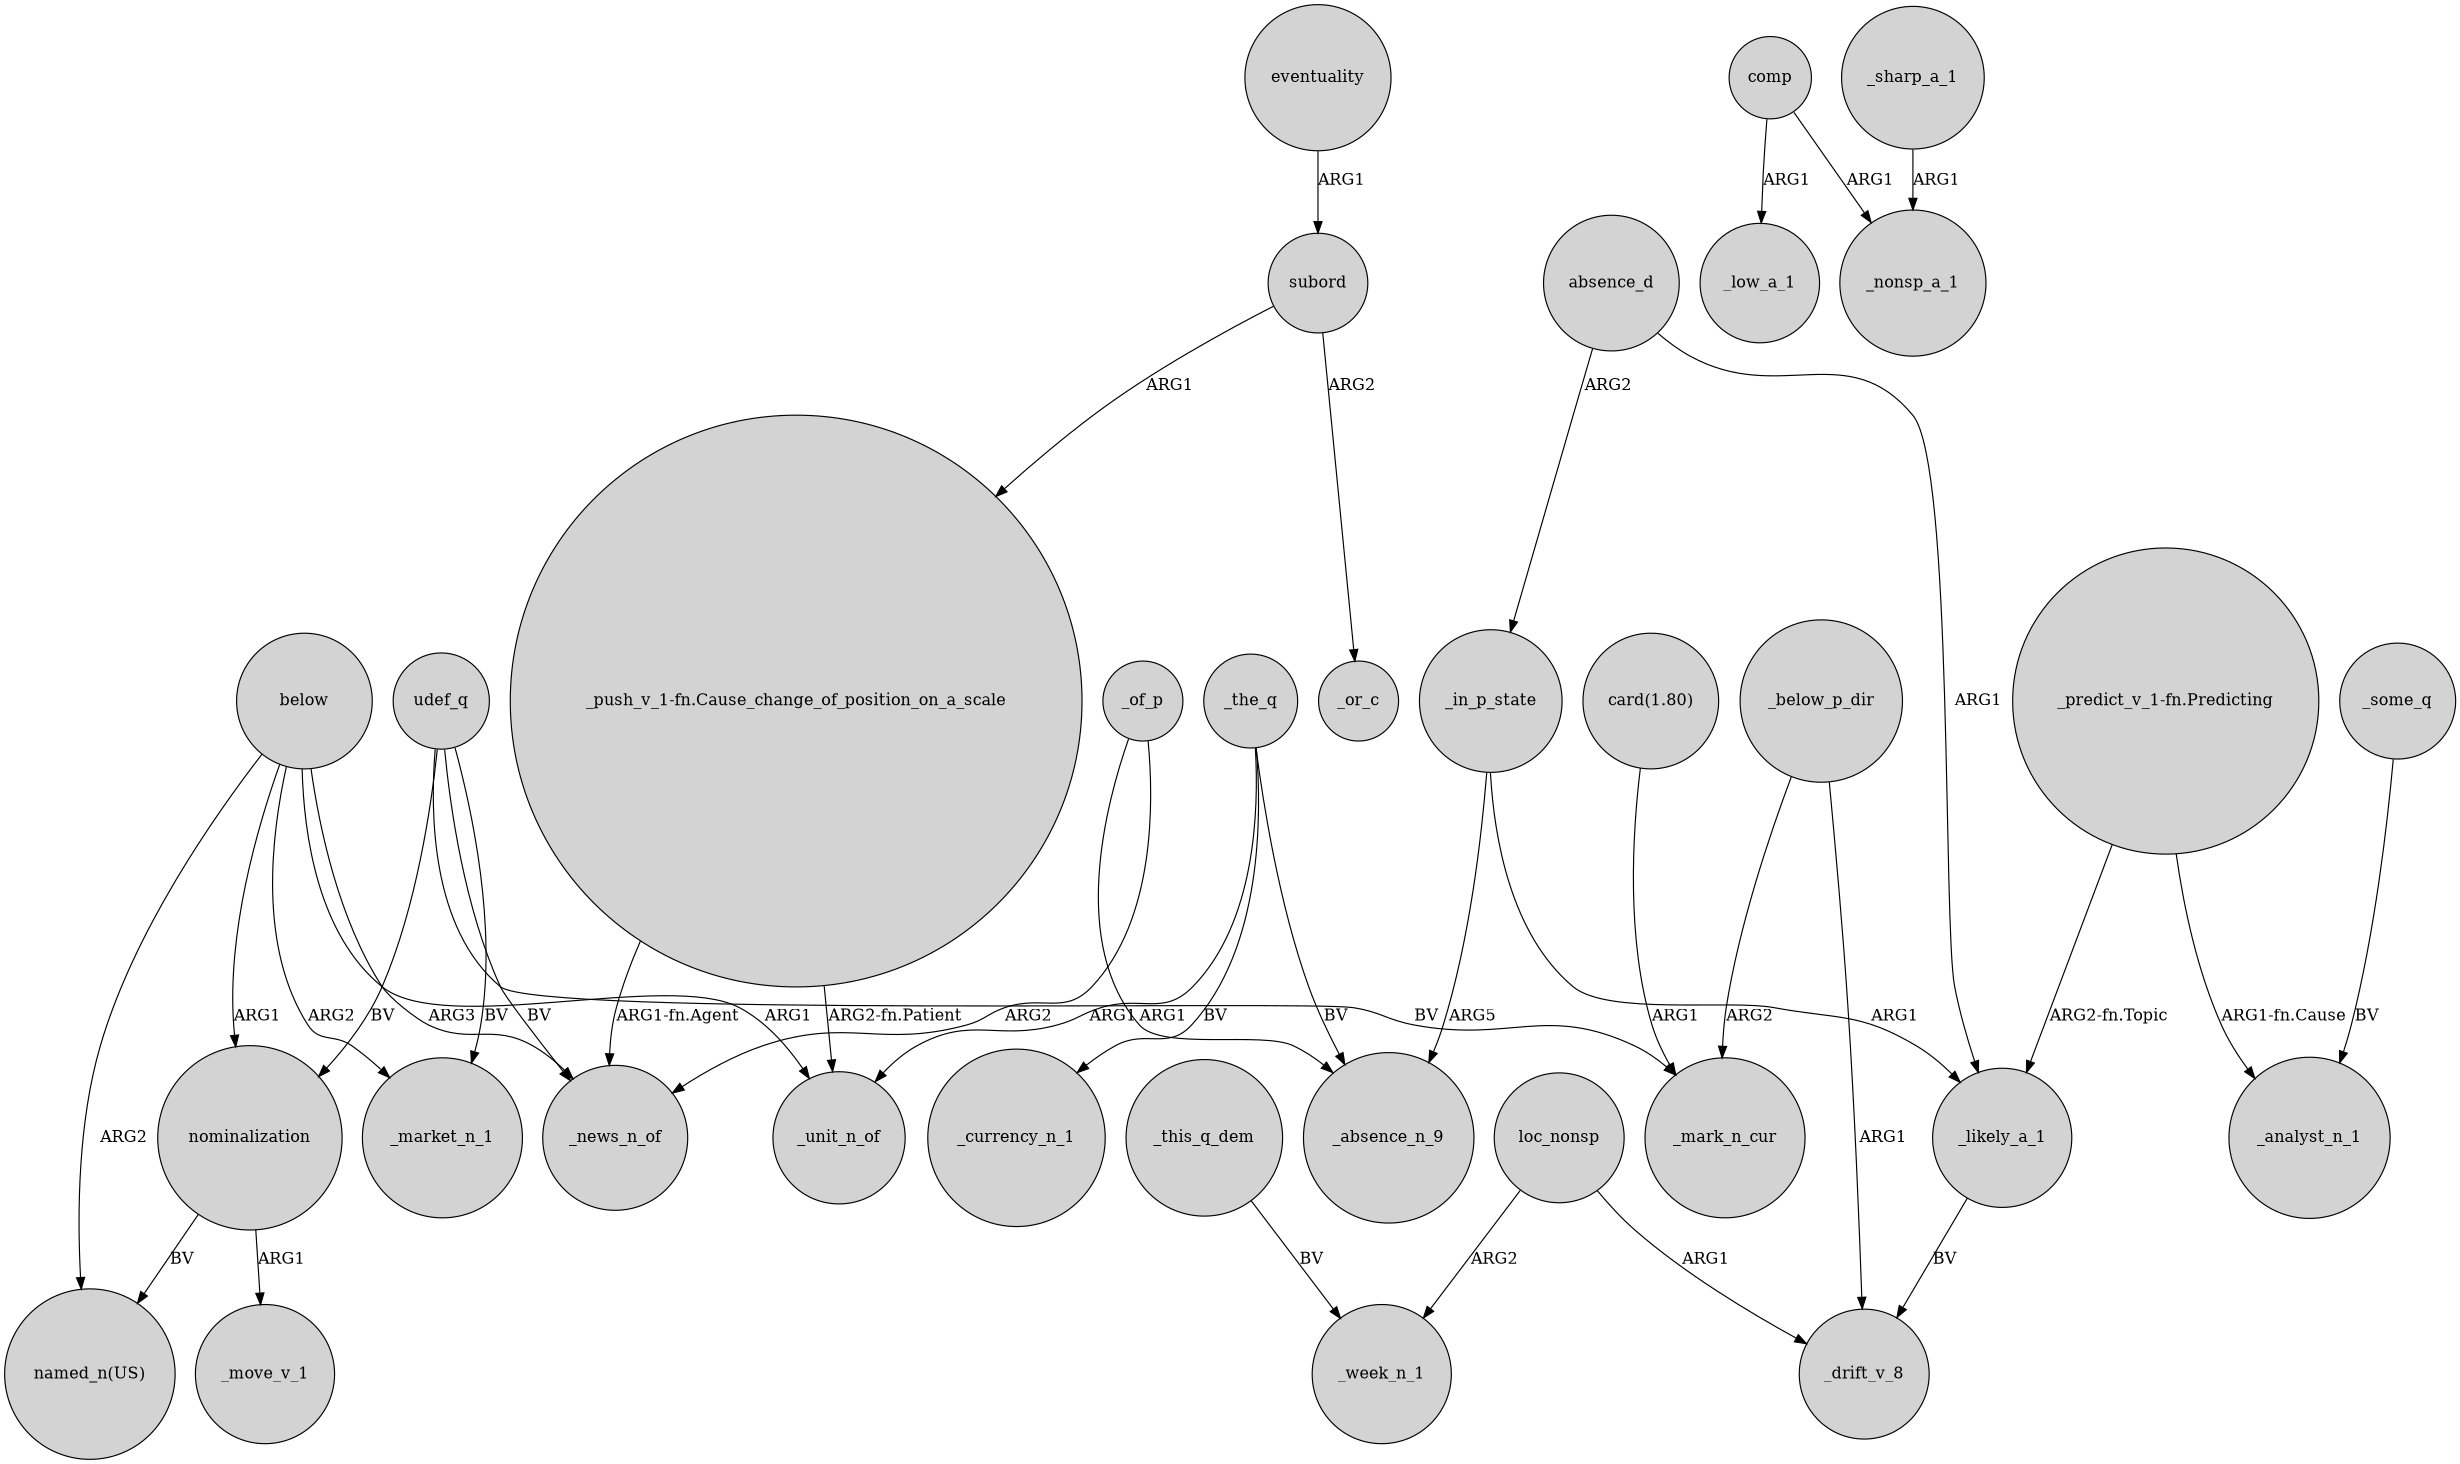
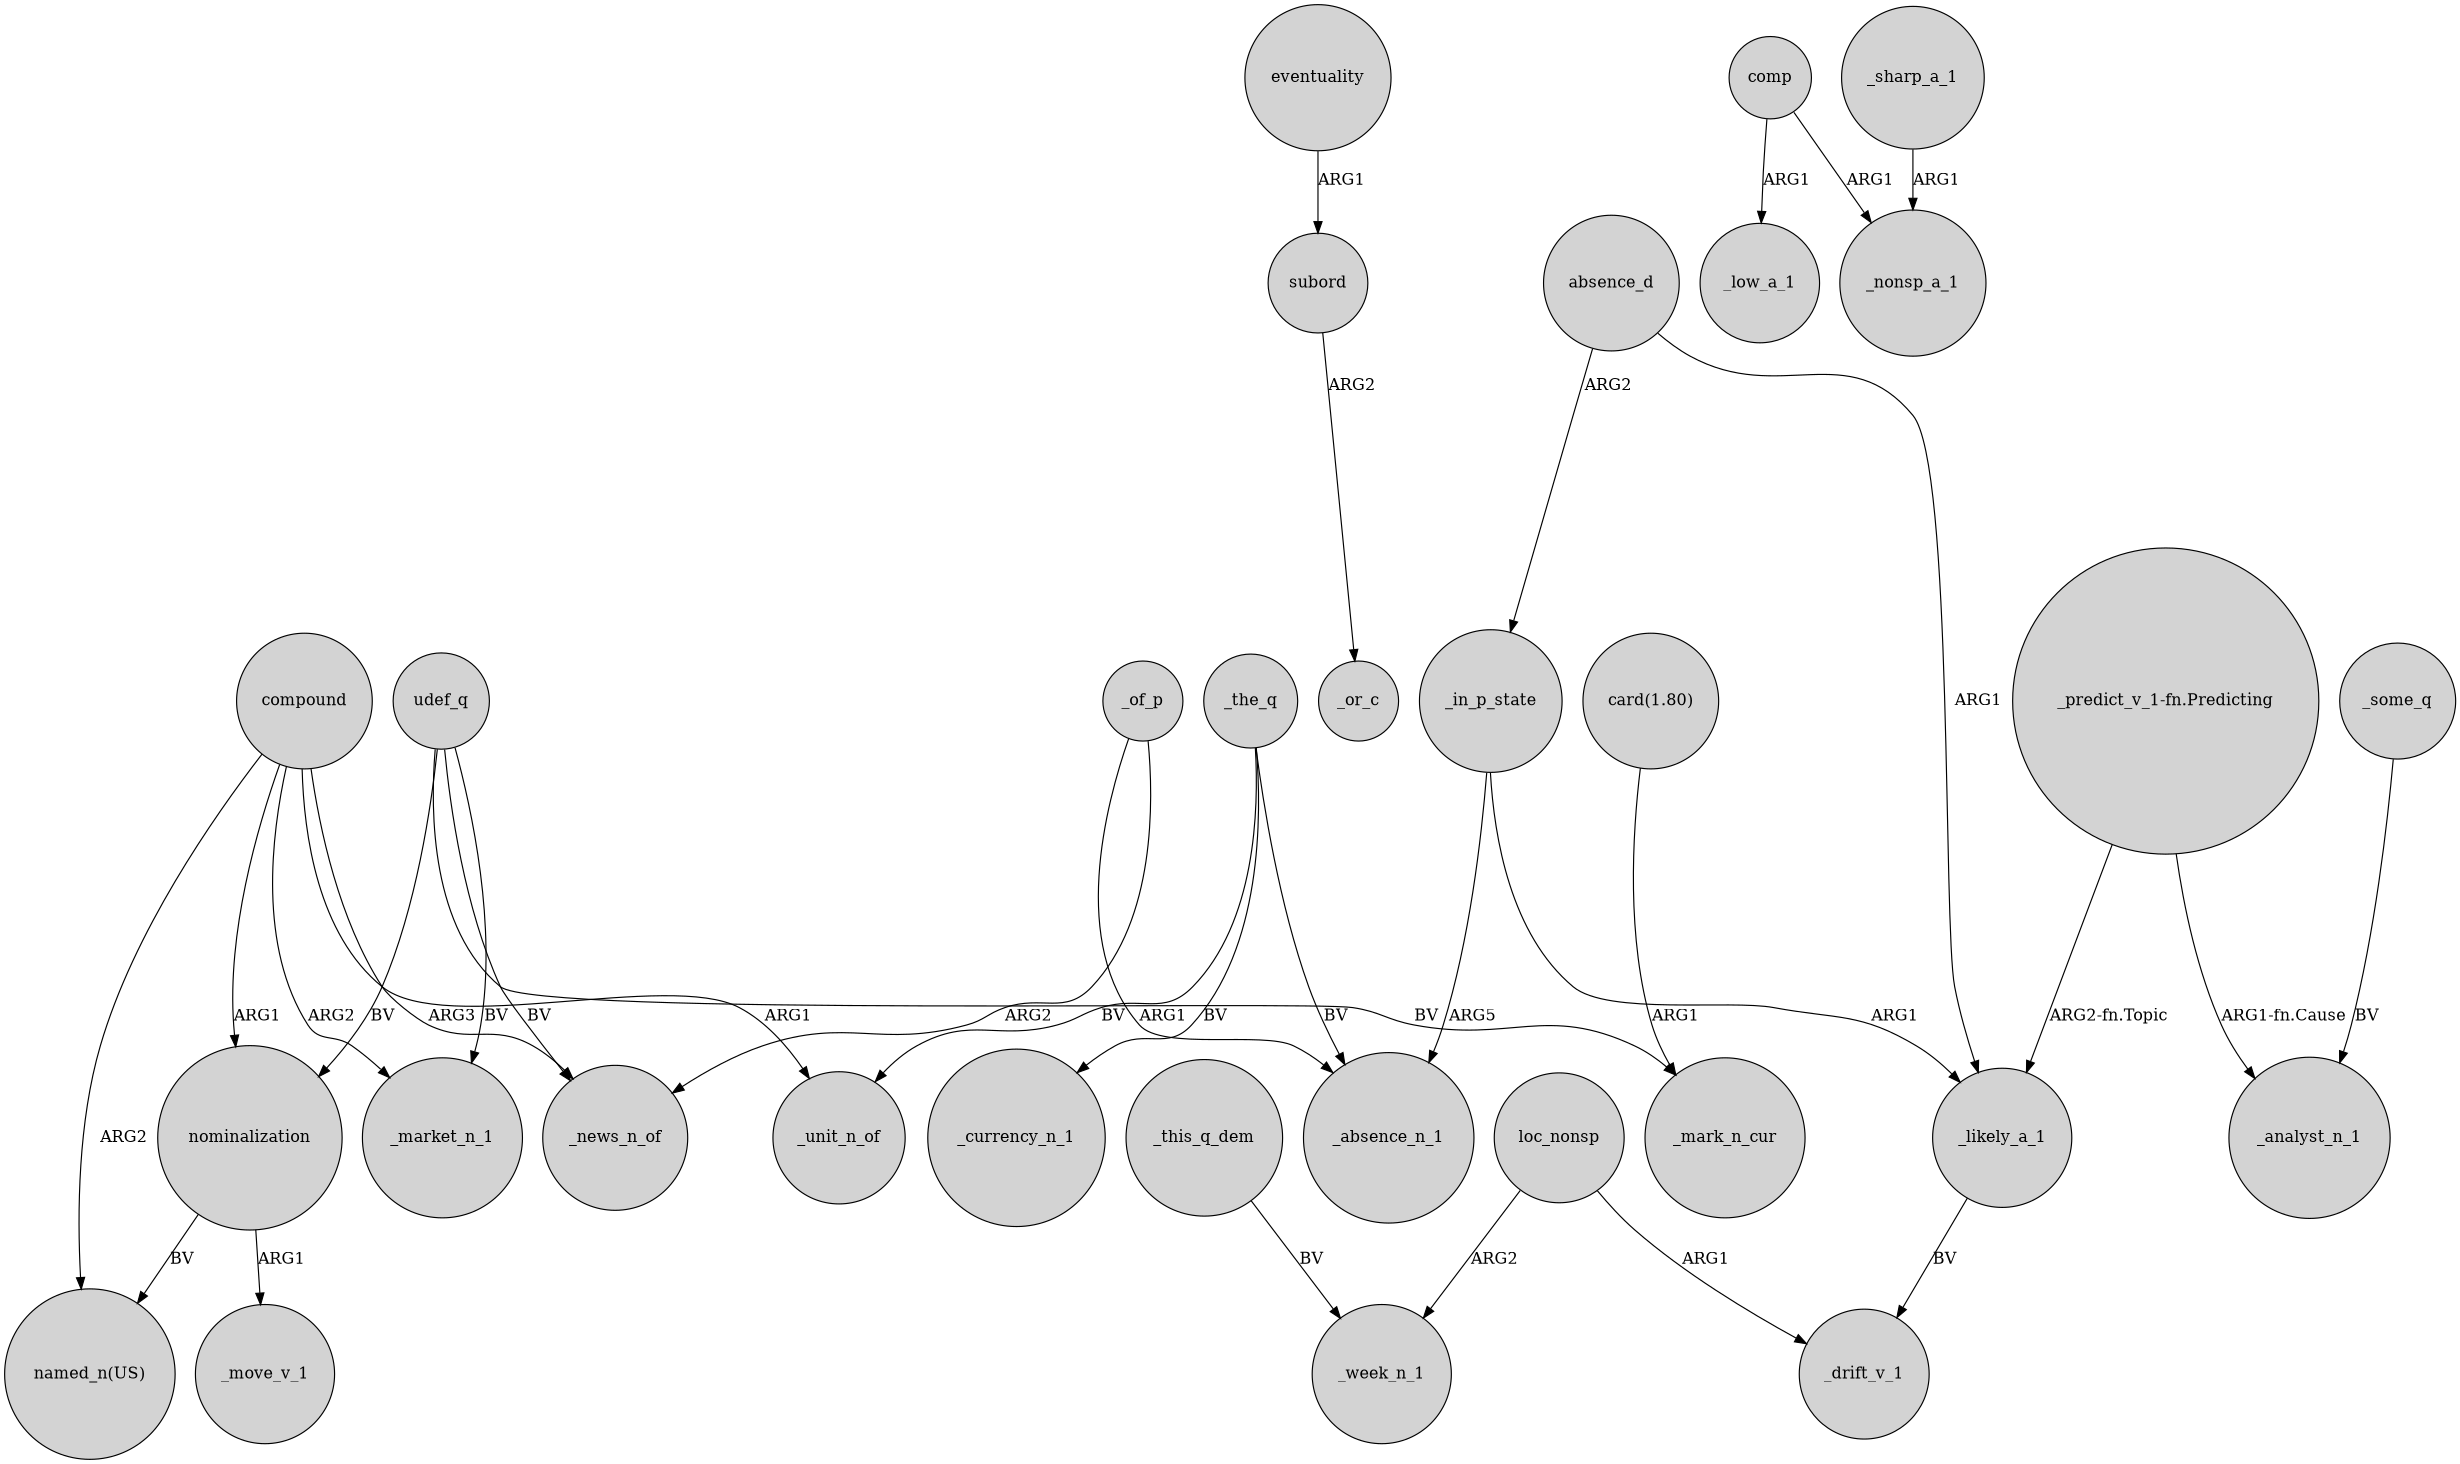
(304, 701) -> (304, 701)
(796, 701) -> none
(1821, 701) -> none
(1113, 1016) -> (1113, 1016)
(1389, 1138) -> (1389, 1138)
(1864, 1374) -> (1864, 1374)
